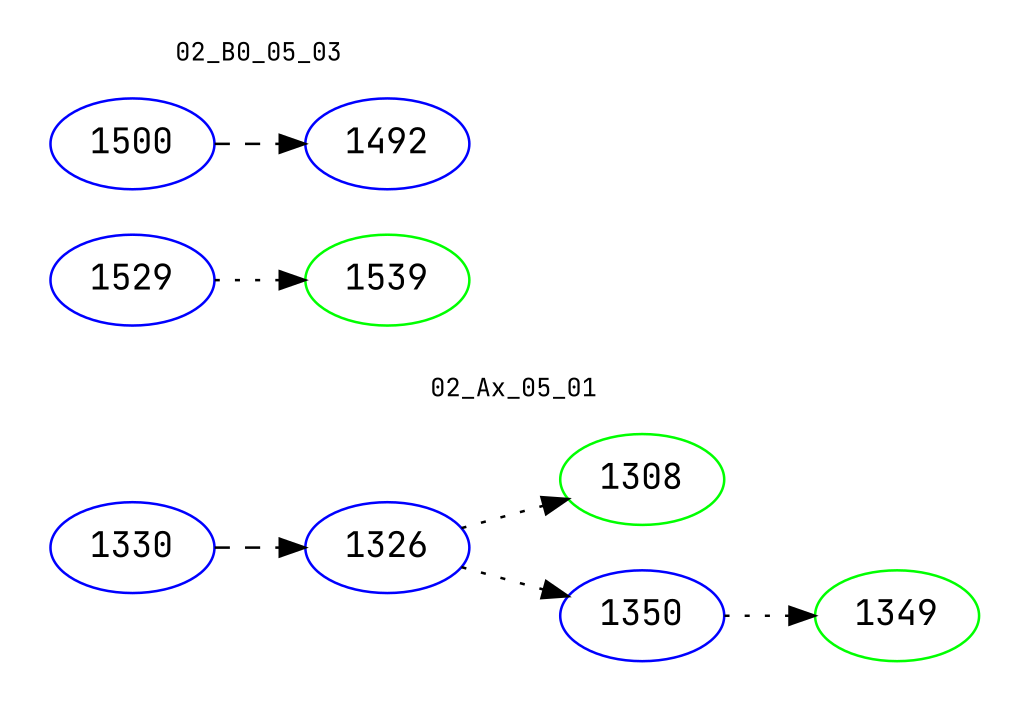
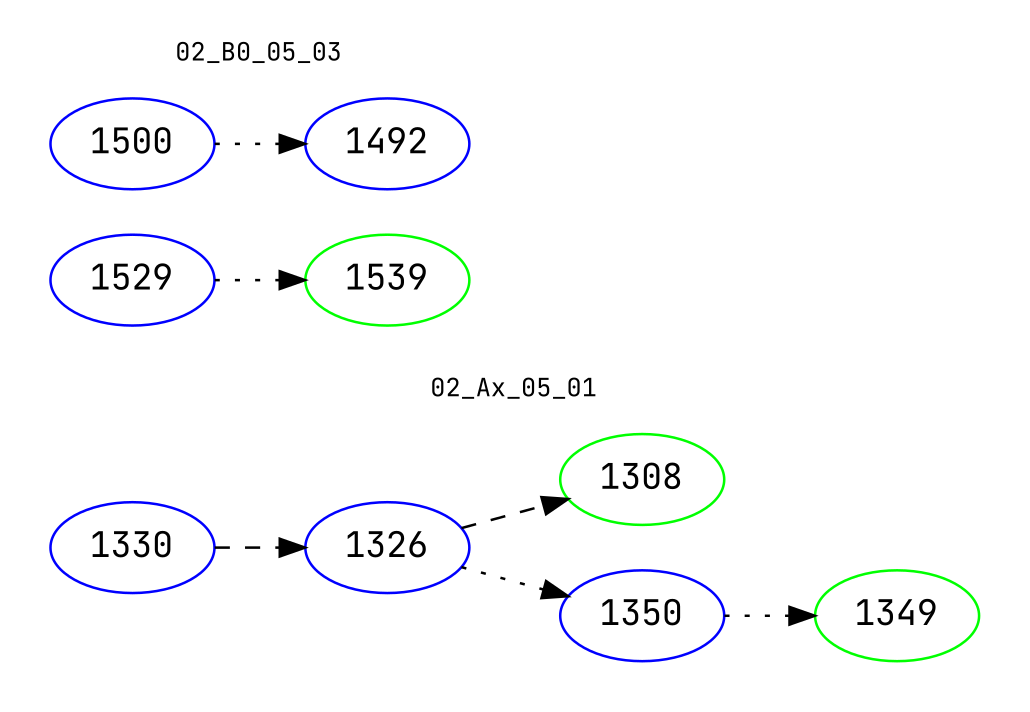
(247, 144) -> (247, 144)
(503, 517) -> (503, 517)
